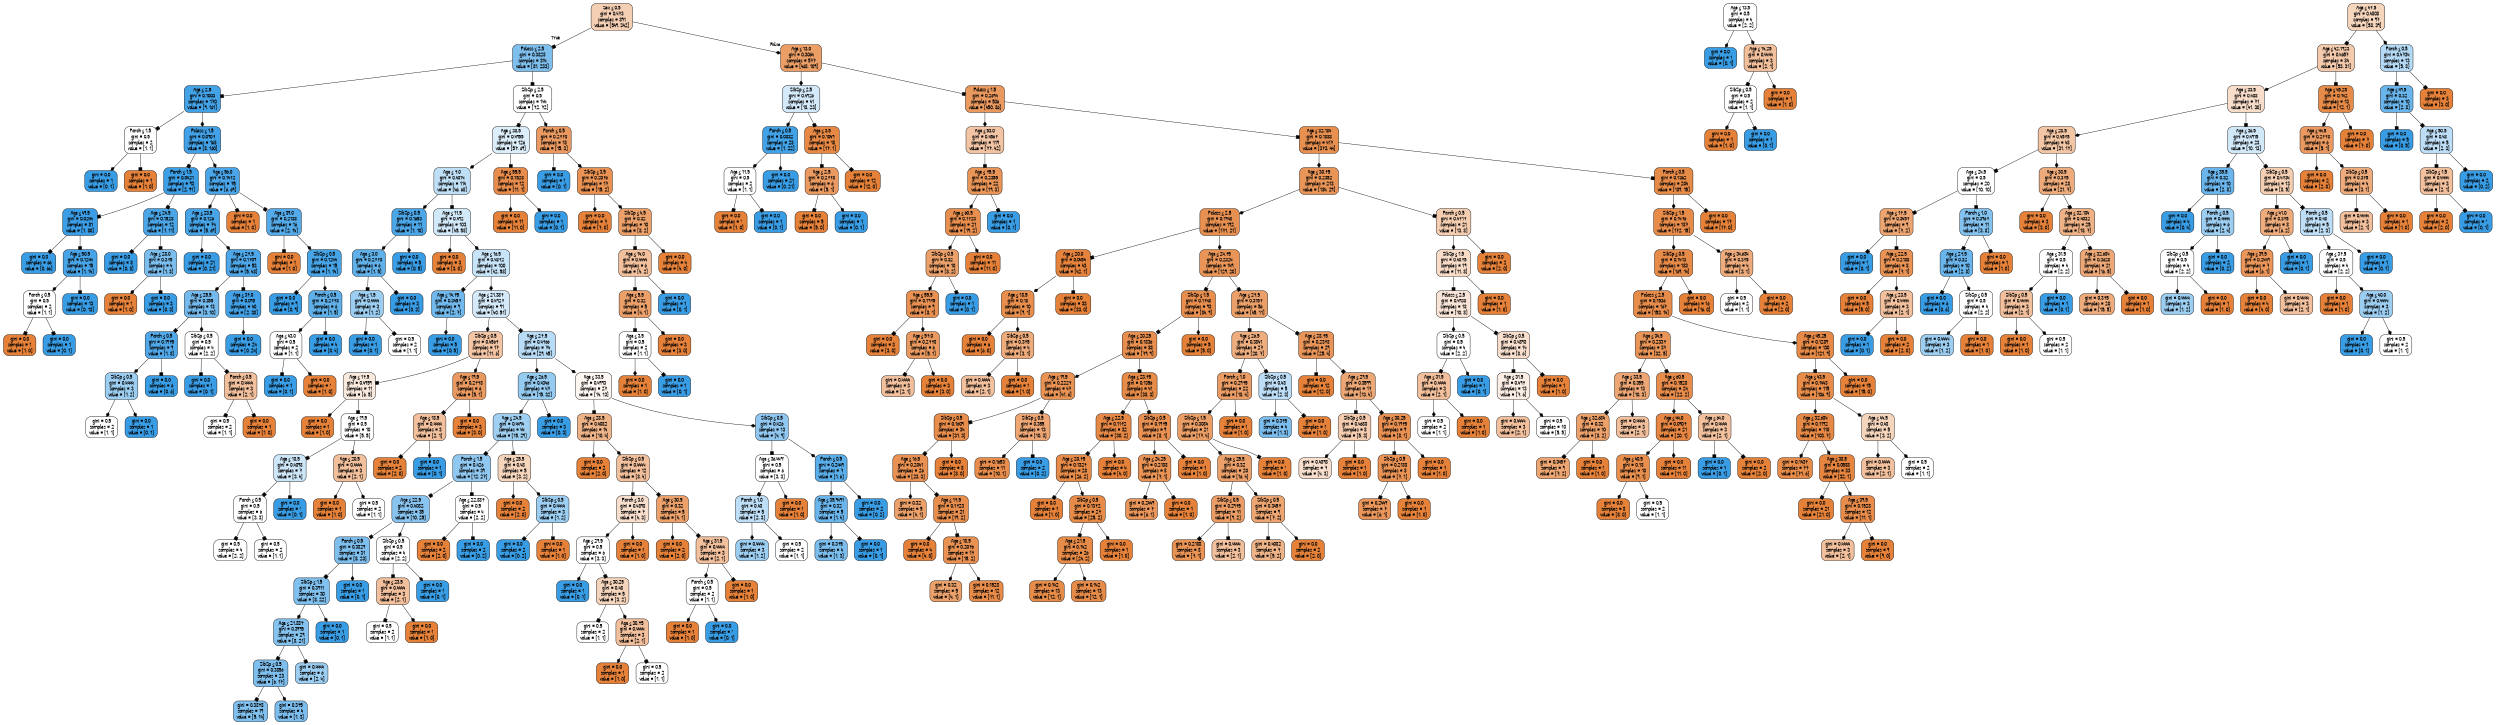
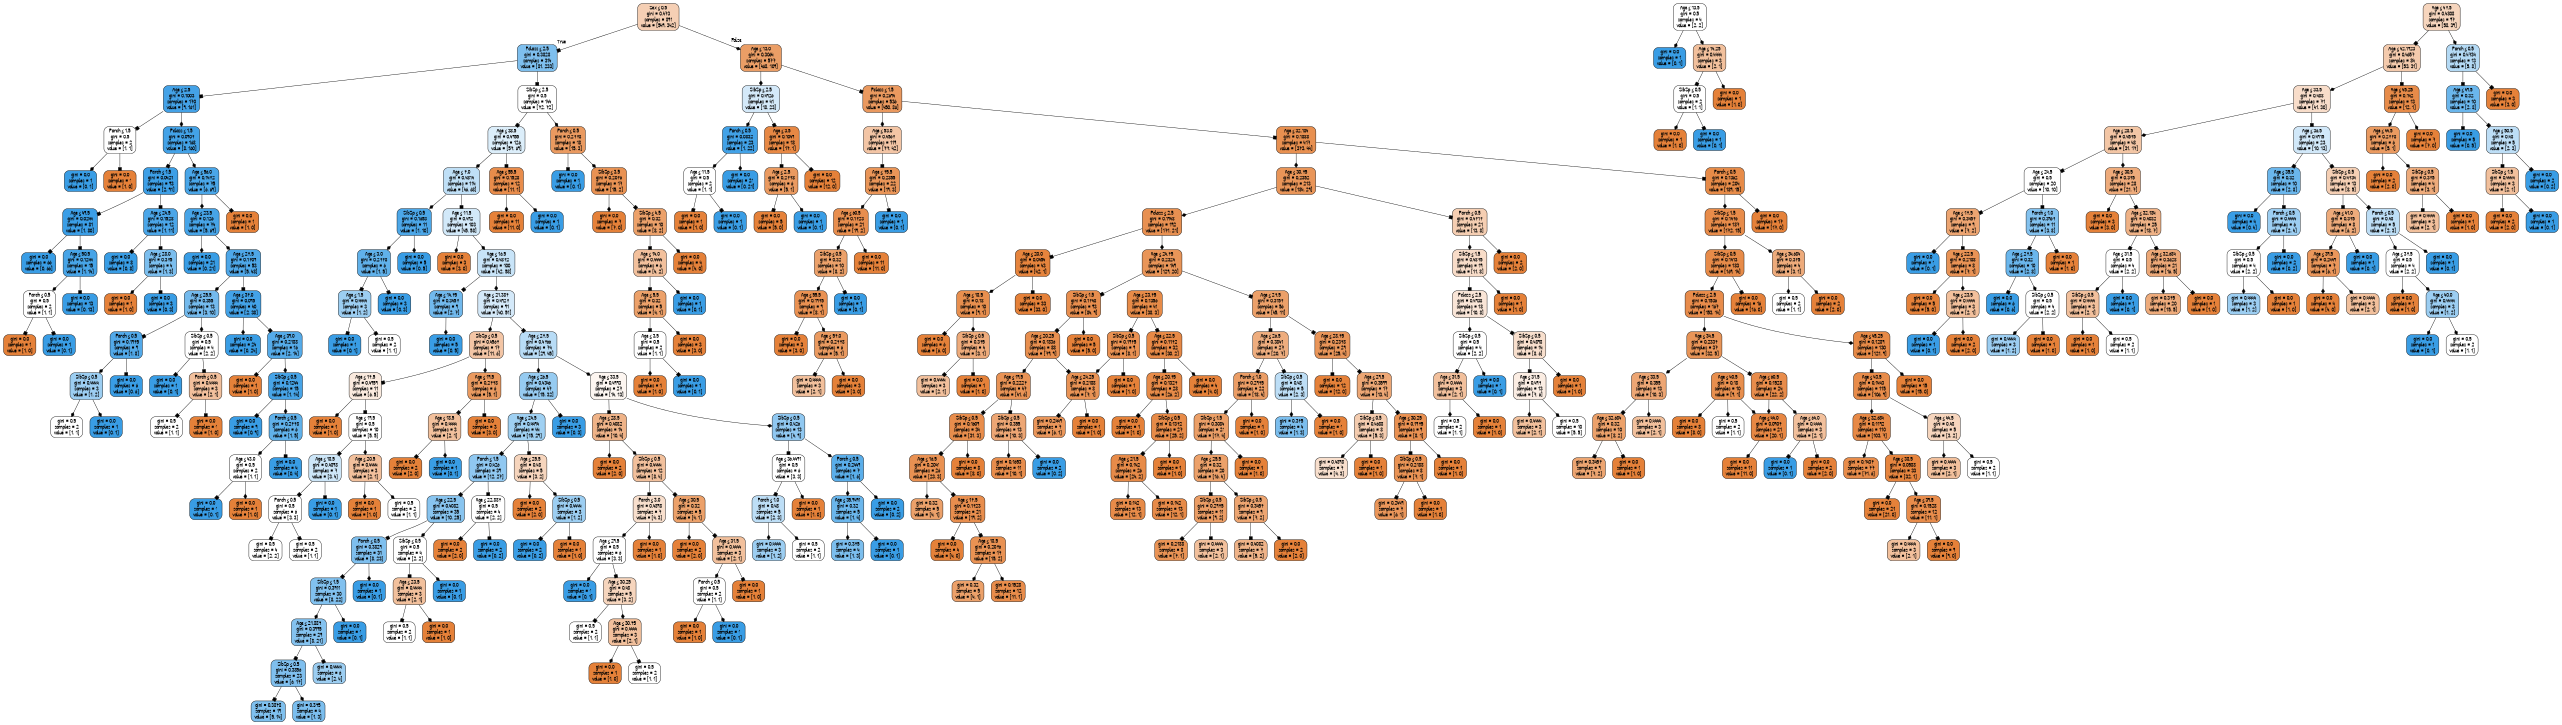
(2233, 159) -> (2299, 159)
(251, 200) -> (263, 323)
(613, 200) -> (628, 200)
(1140, 364) -> (1061, 364)
(1655, 446) -> (1746, 405)
